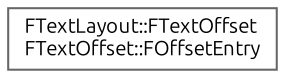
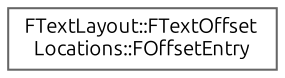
(142, 39) -> (142, 39)
